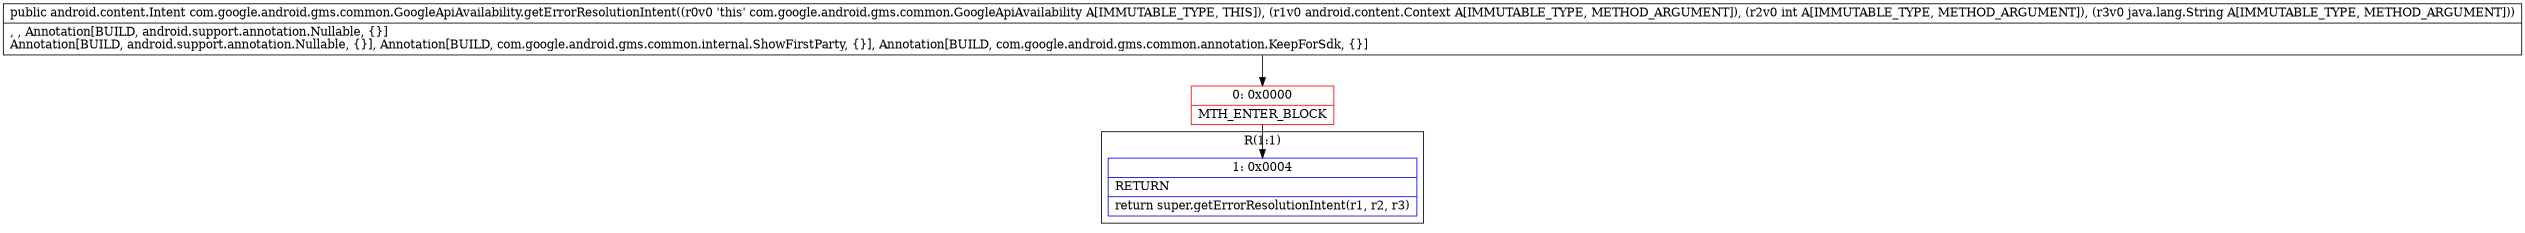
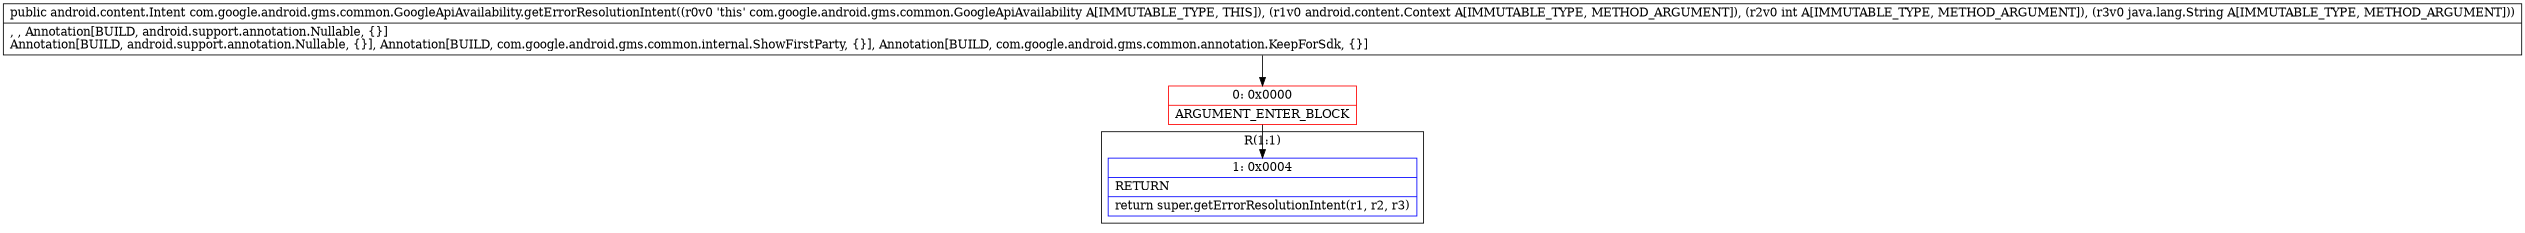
(1263, 115) -> (1263, 115)
